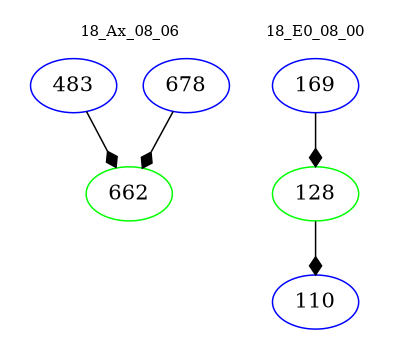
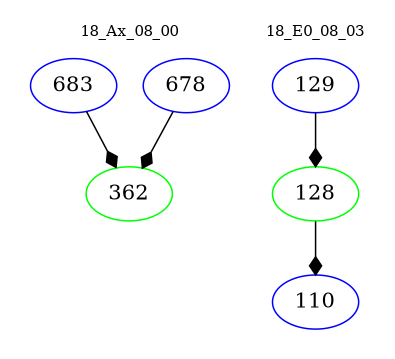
(130, 32) -> (130, 32)
(316, 32) -> (316, 32)
(74, 86) -> (74, 86)
(316, 86) -> (316, 86)
(129, 194) -> (129, 194)
